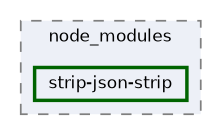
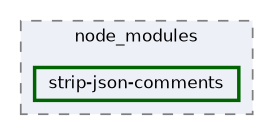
(111, 84) -> (137, 84)
